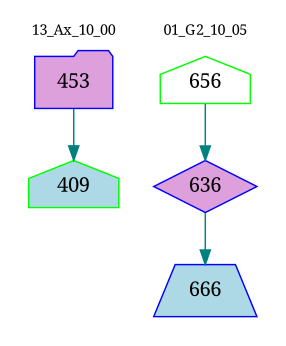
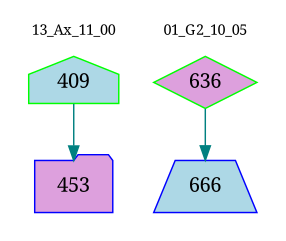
(74, 31) -> (74, 31)
(205, 82) -> none
(74, 127) -> (74, 125)
(205, 187) -> (205, 82)
